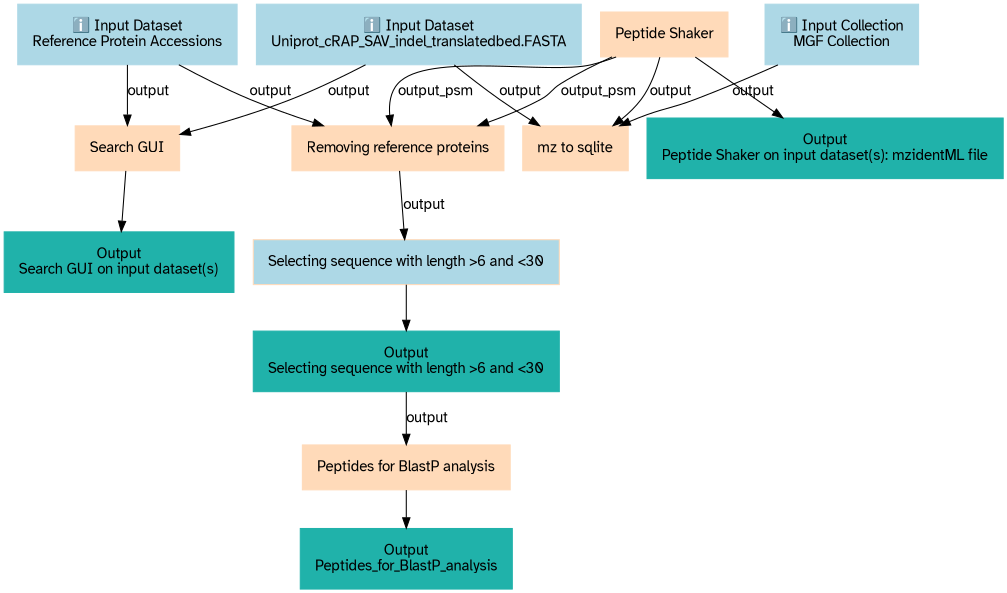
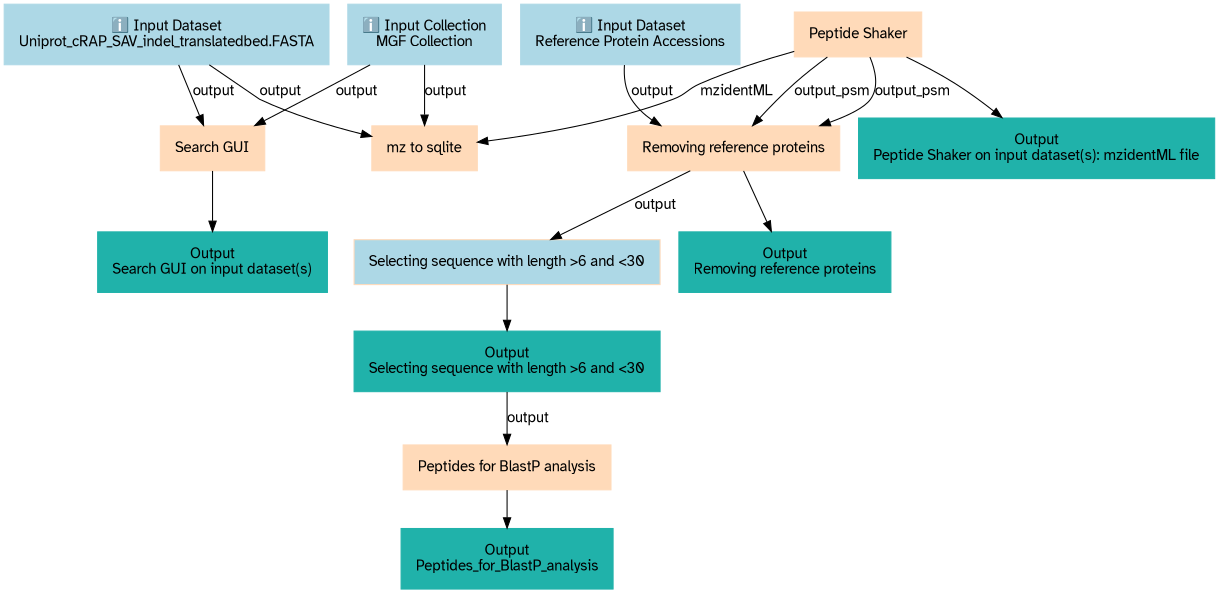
(127, 90) -> (317, 93)
(671, 91) -> (737, 91)
none -> (785, 262)
